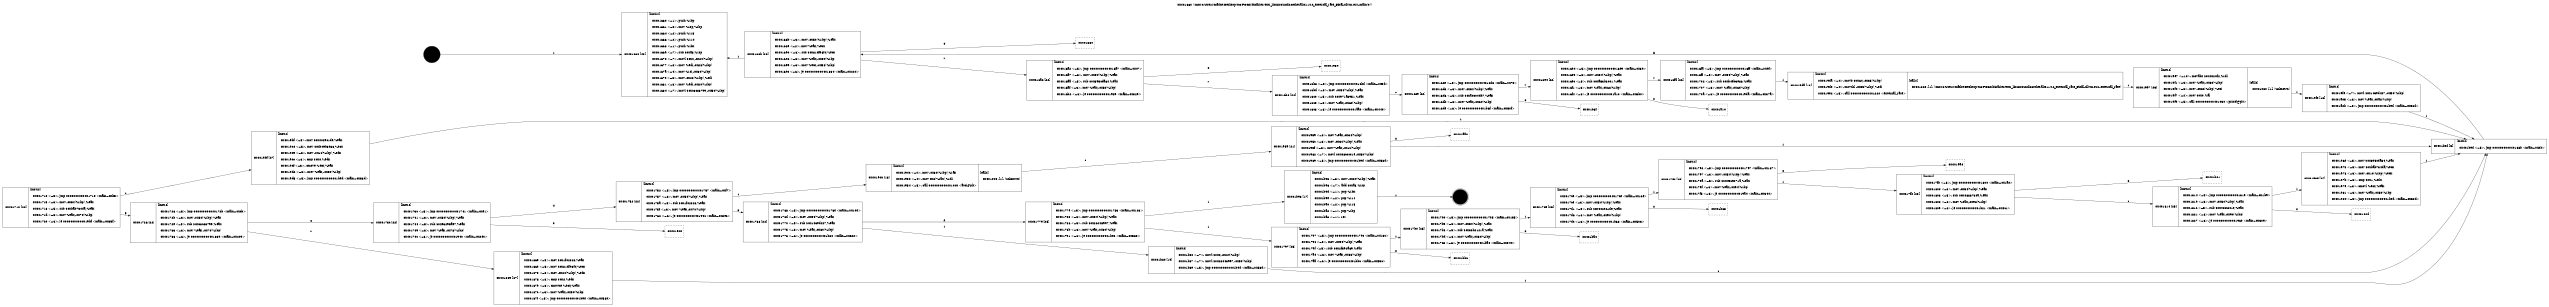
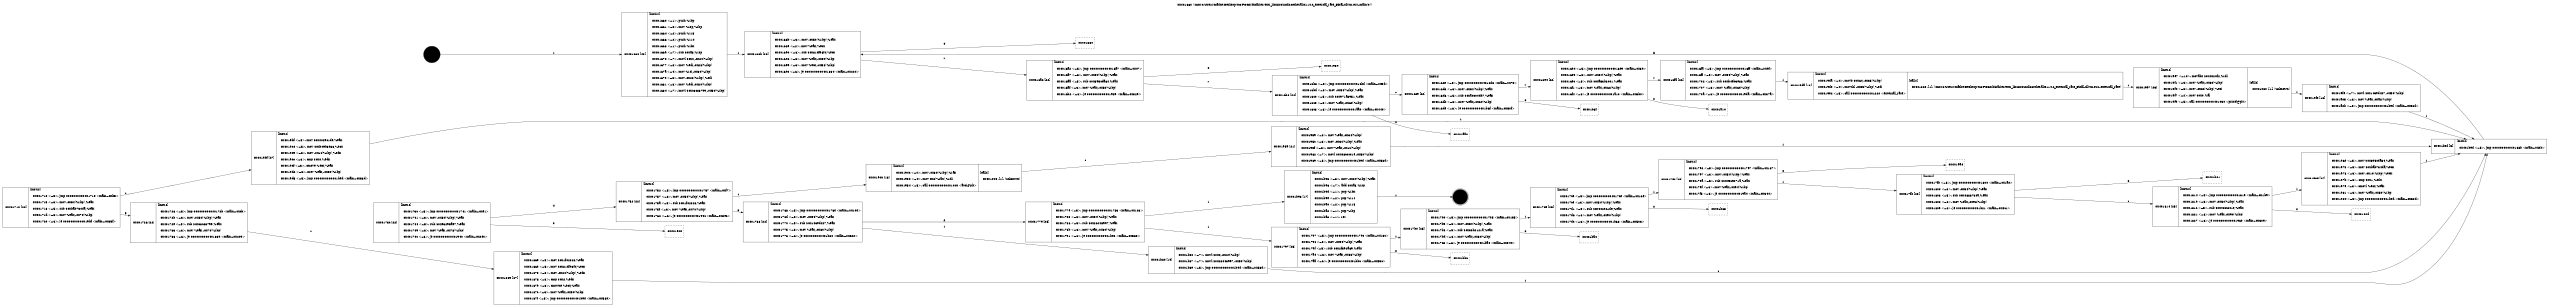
(737, 58) -> (735, 54)
(1420, 138) -> (1409, 128)
(309, 223) -> none
